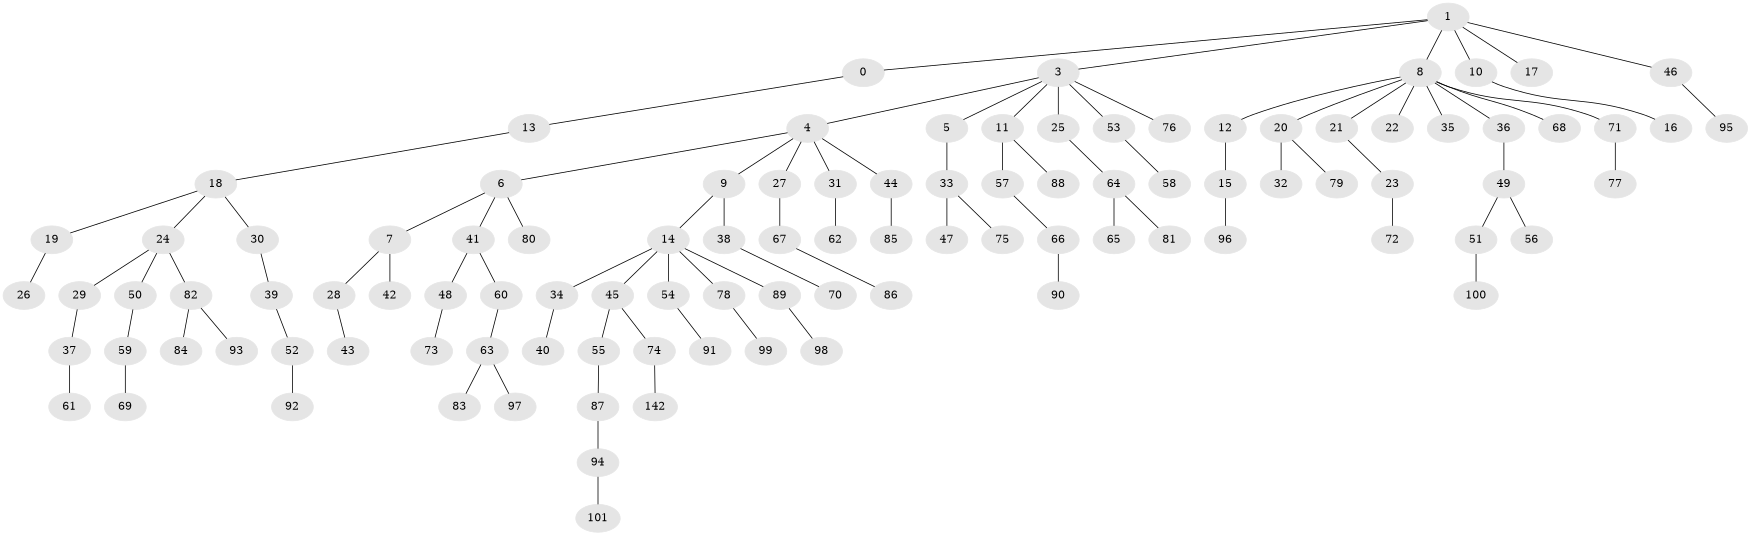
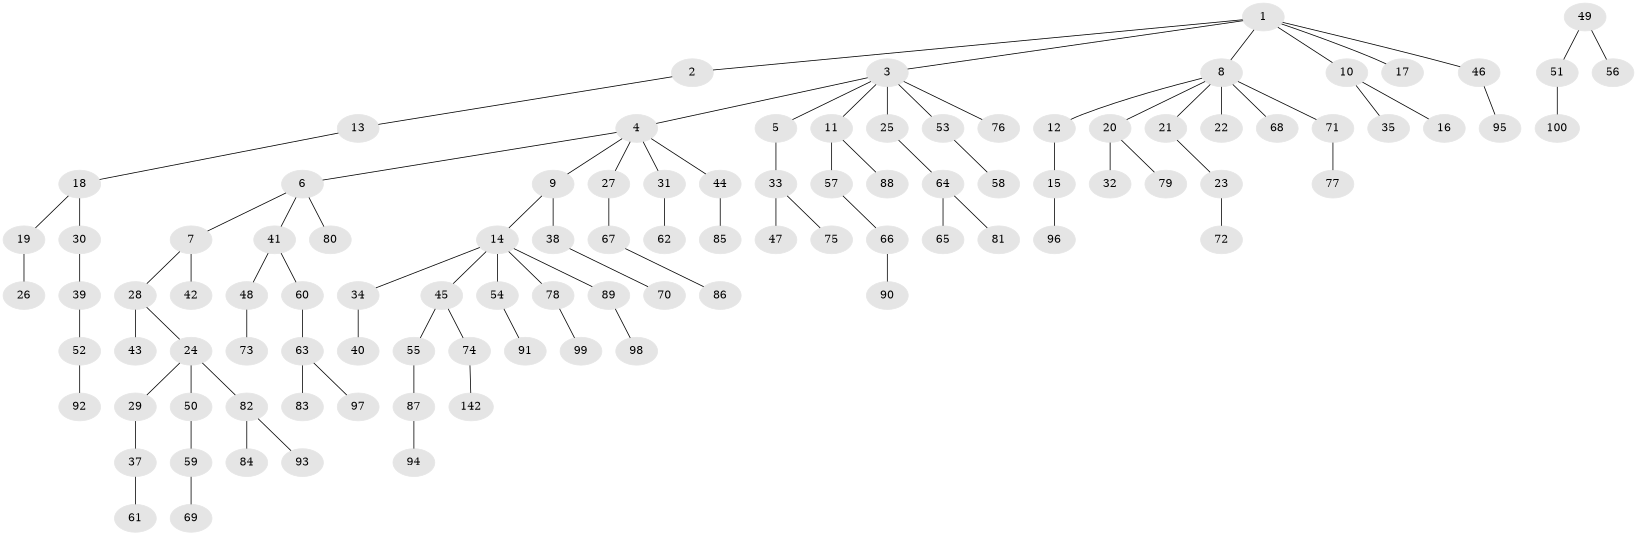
(863, 73) -> (692, 73)
(1434, 101) -> (1368, 101)
(1504, 128) -> none
(190, 212) -> (163, 323)
(598, 518) -> none
